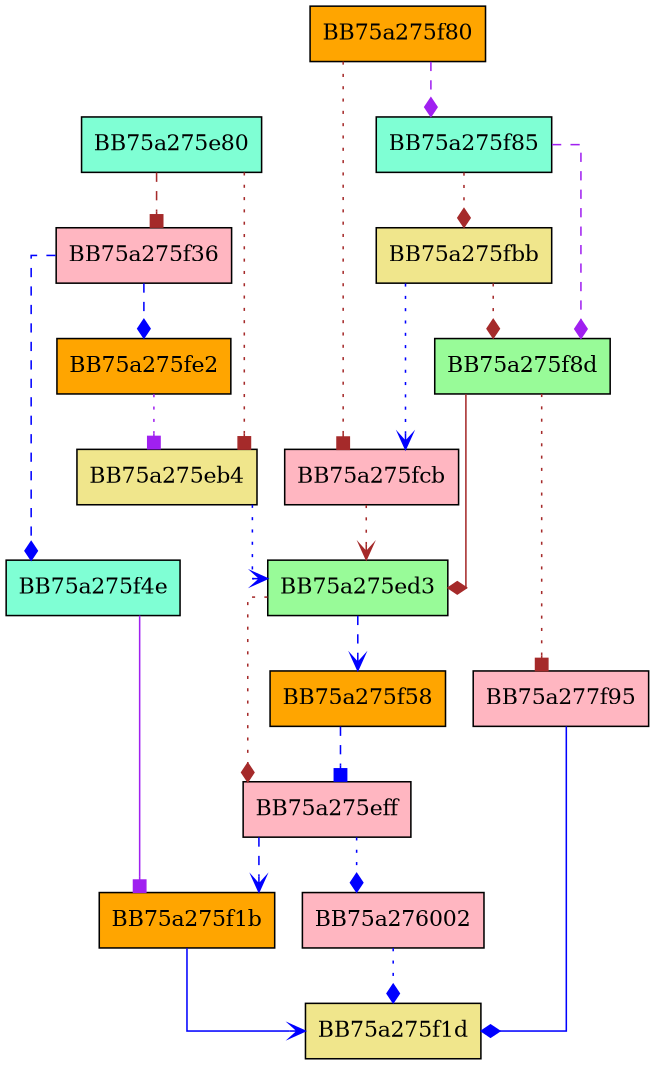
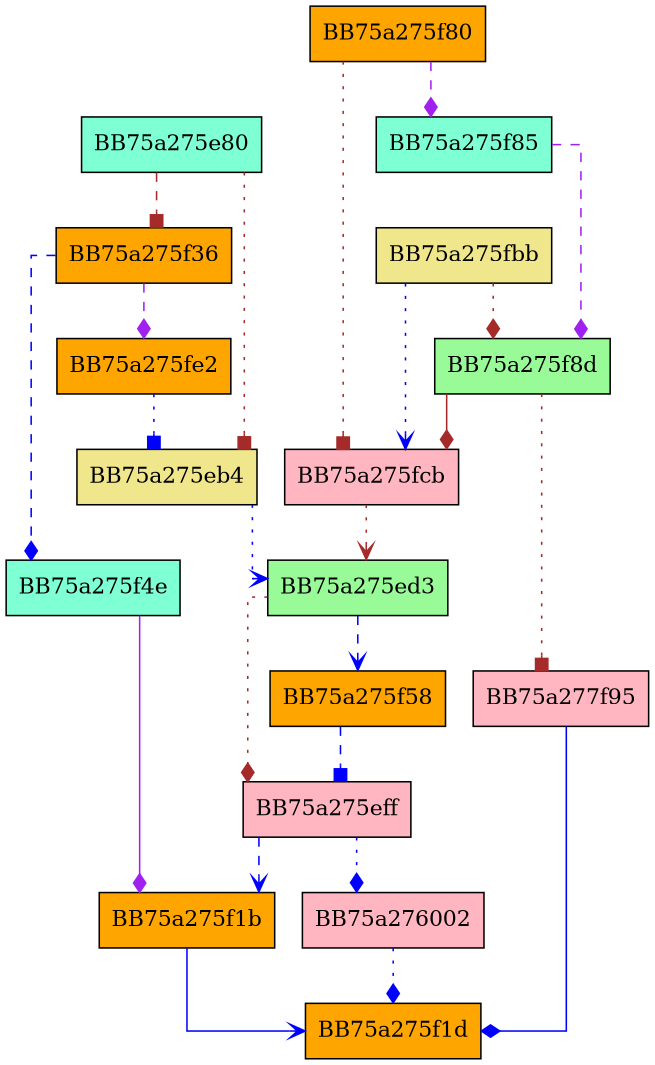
(464, 191) -> none
(144, 255) -> (144, 255)
(144, 301) -> (144, 301)
(154, 414) -> (154, 414)
(466, 492) -> (447, 412)
(140, 746) -> (140, 746)
(393, 1031) -> (393, 1031)
